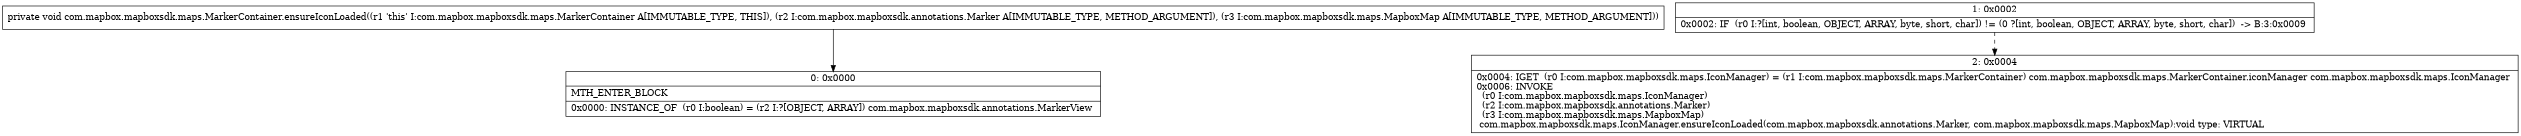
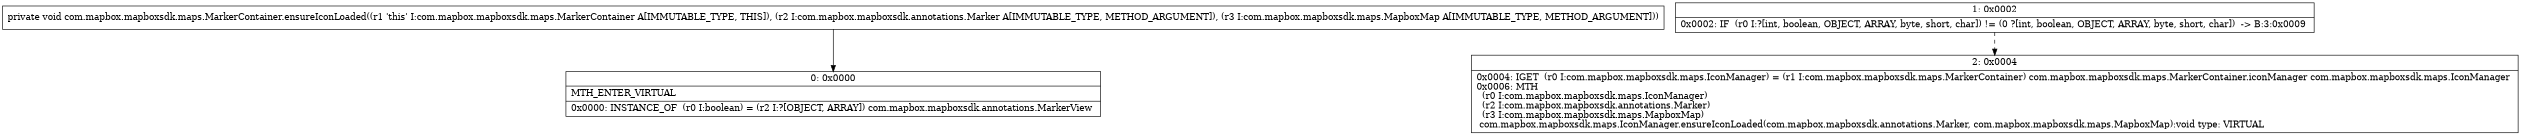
(1518, 87) -> (1510, 87)
(620, 93) -> (623, 93)
